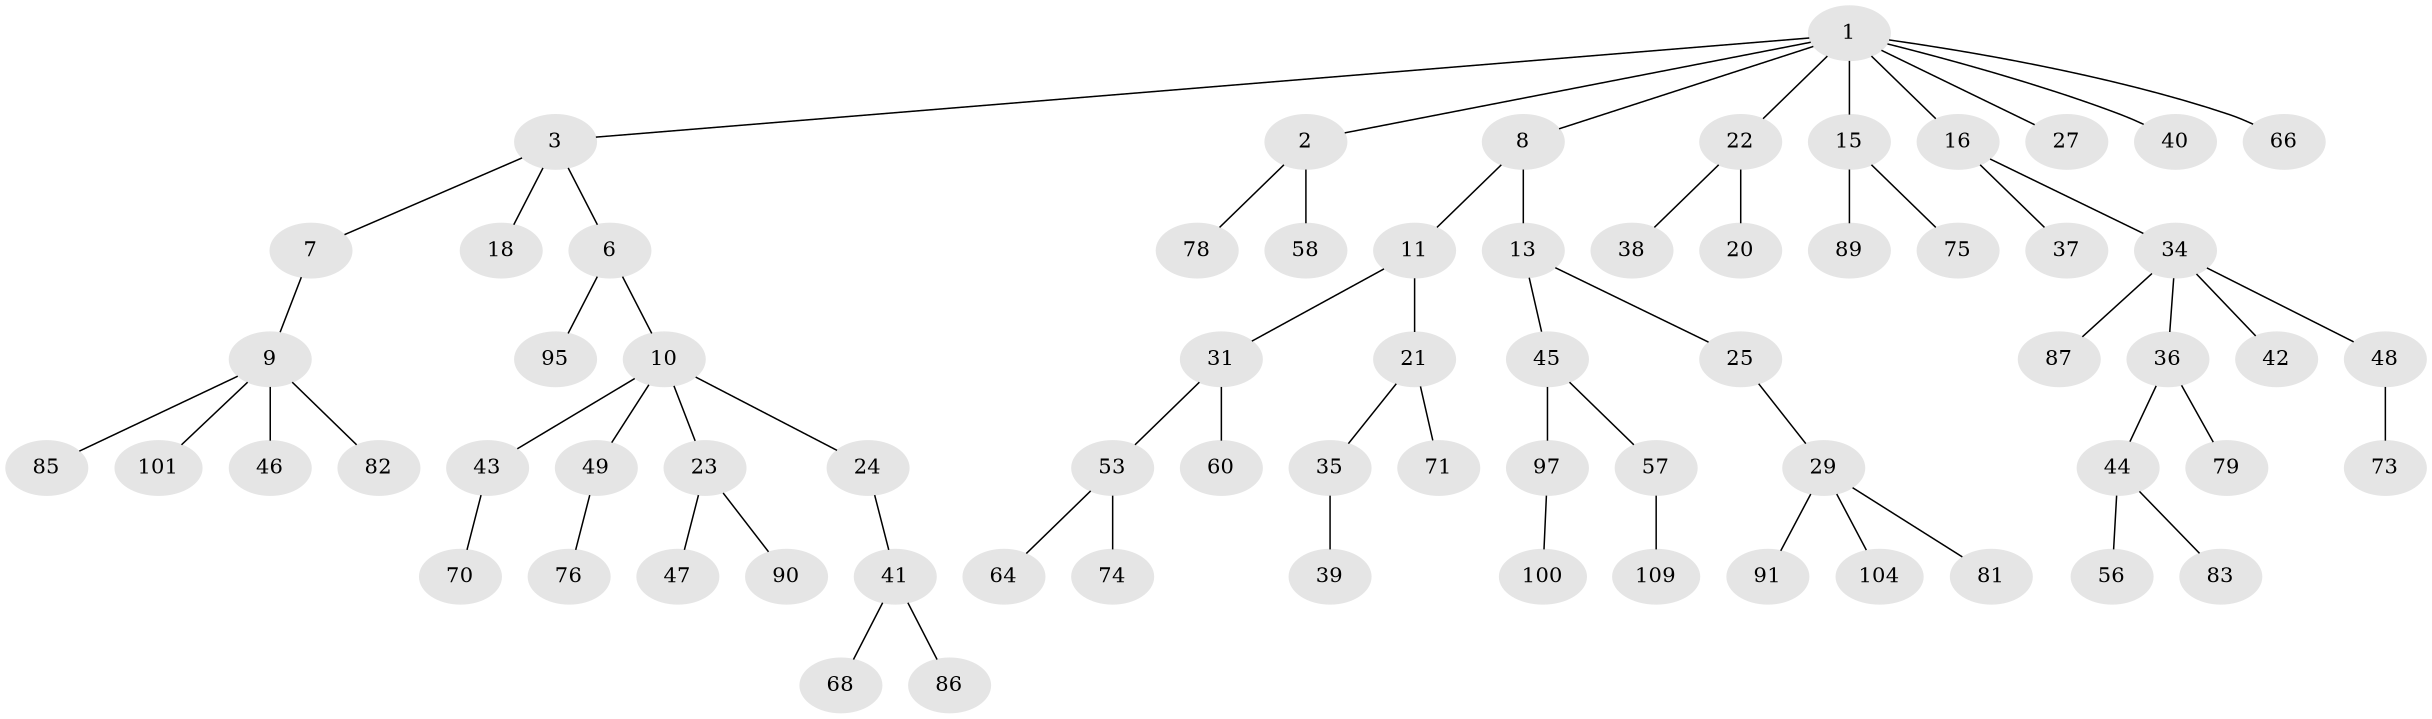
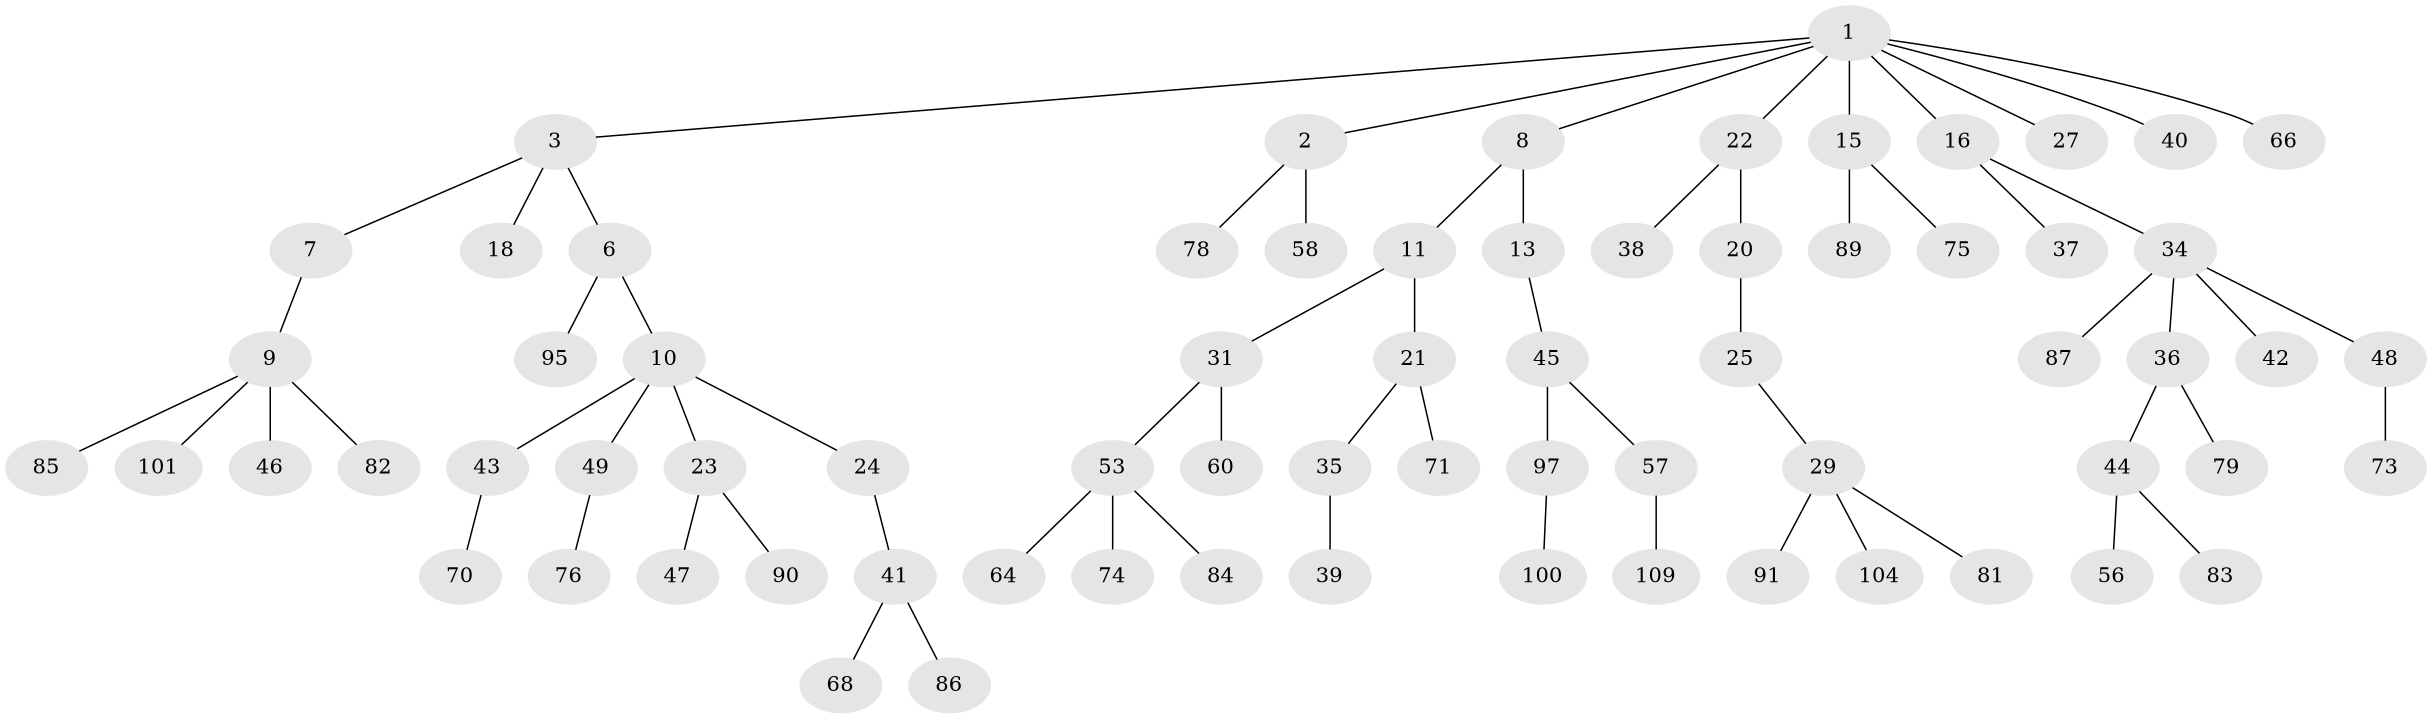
(1632, 305) -> (1741, 305)
none -> (1221, 577)
